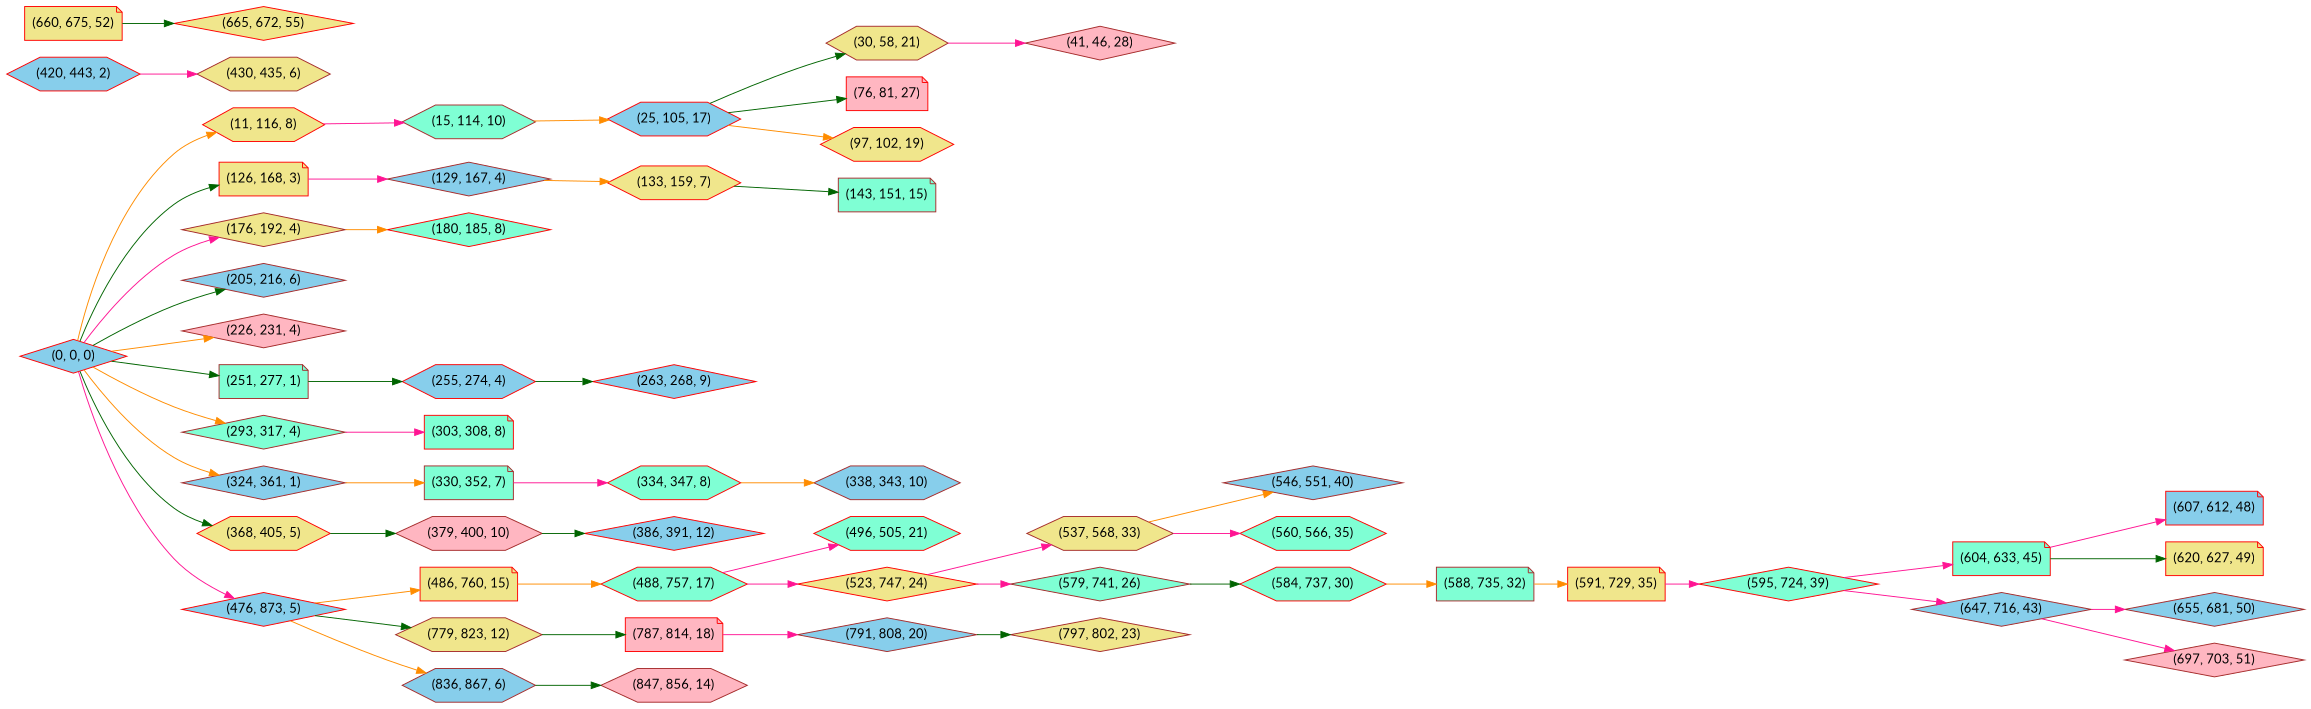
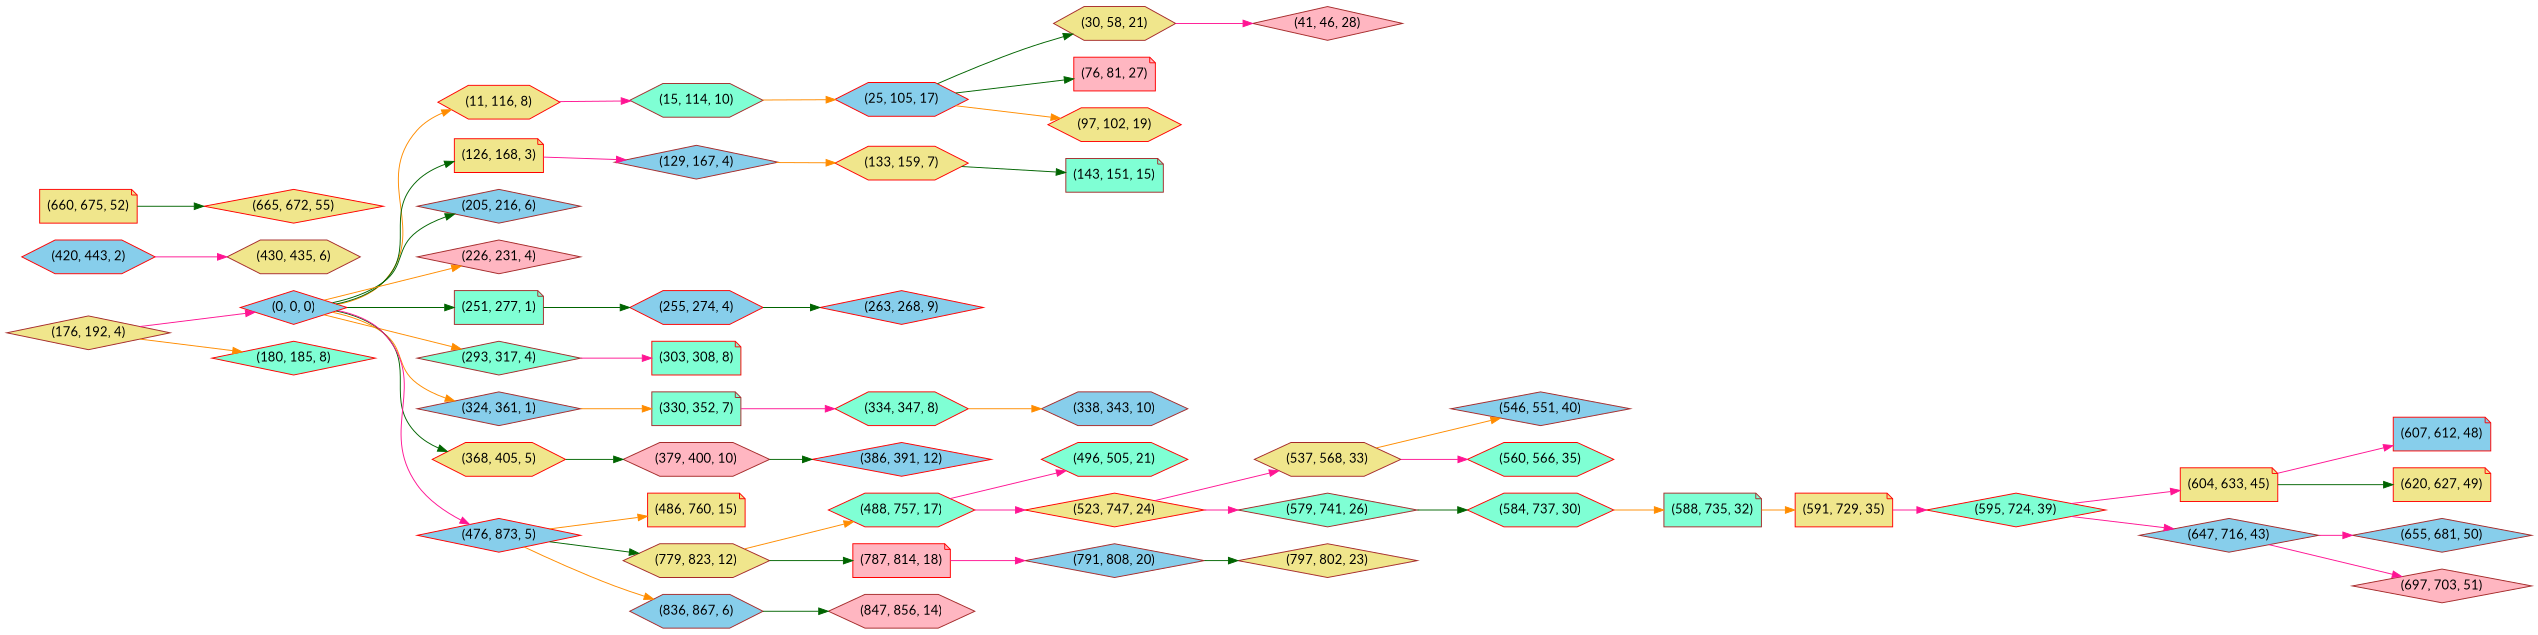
(139, 281) -> (193, 320)
(2001, 559) -> (2229, 485)
(555, 584) -> (794, 537)
